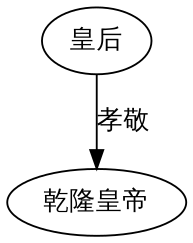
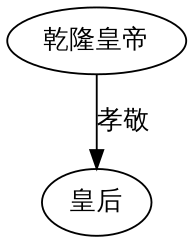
(97, 112) -> (97, 112)
